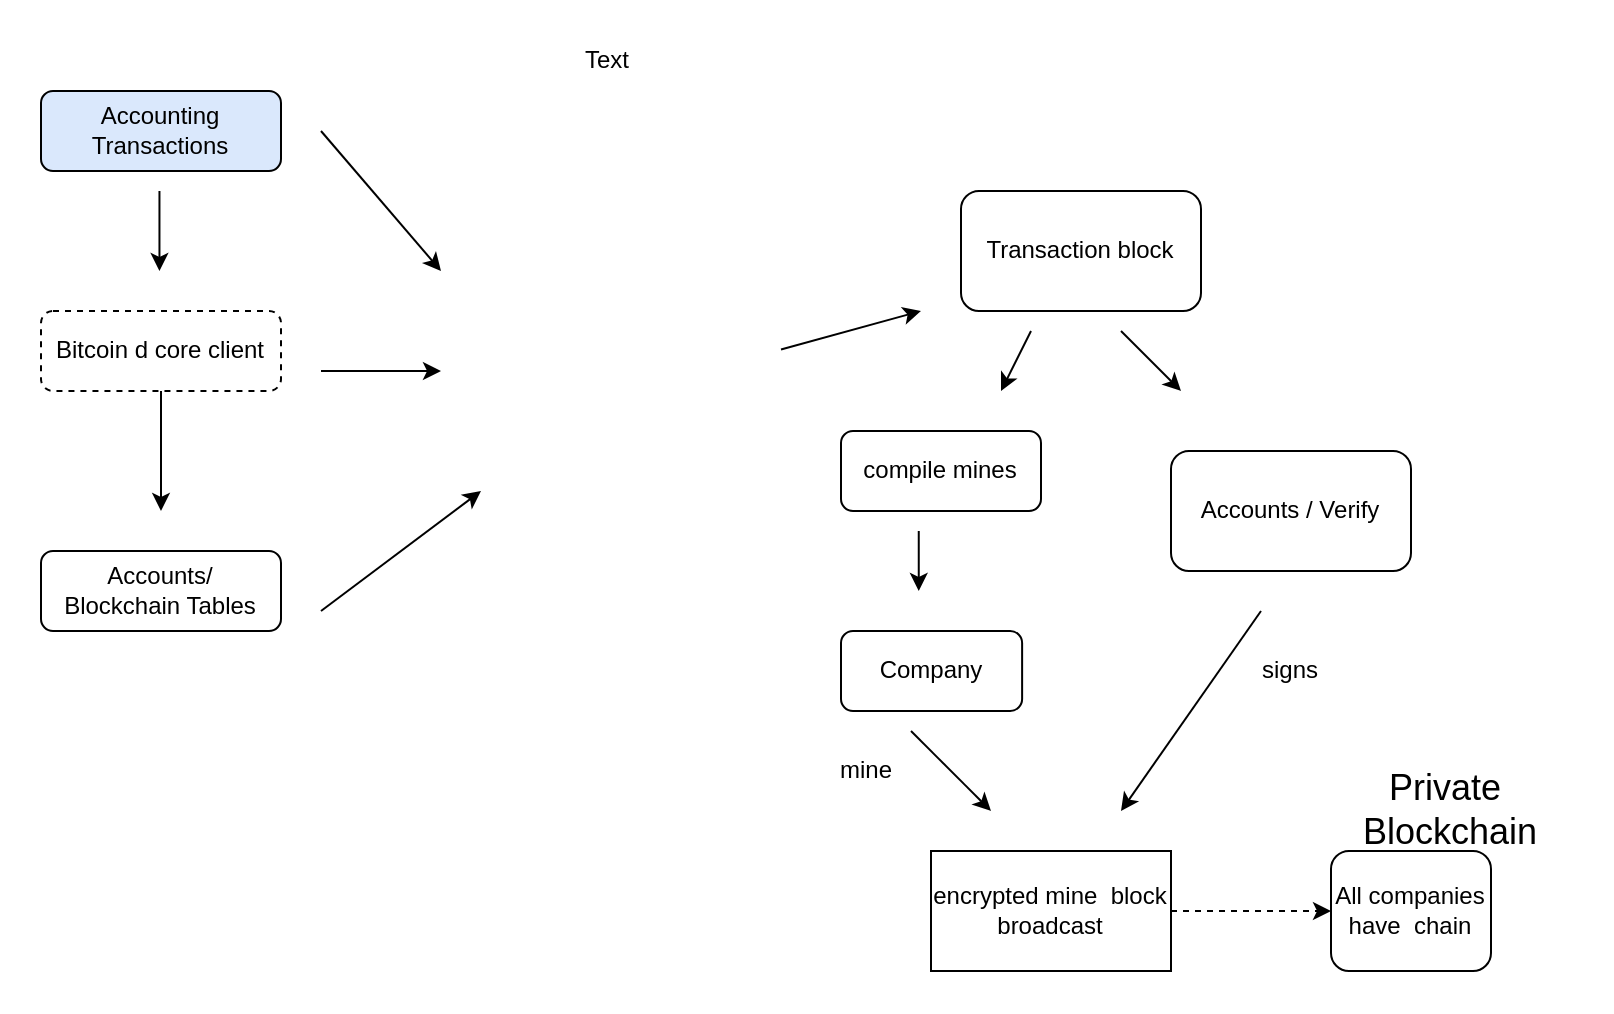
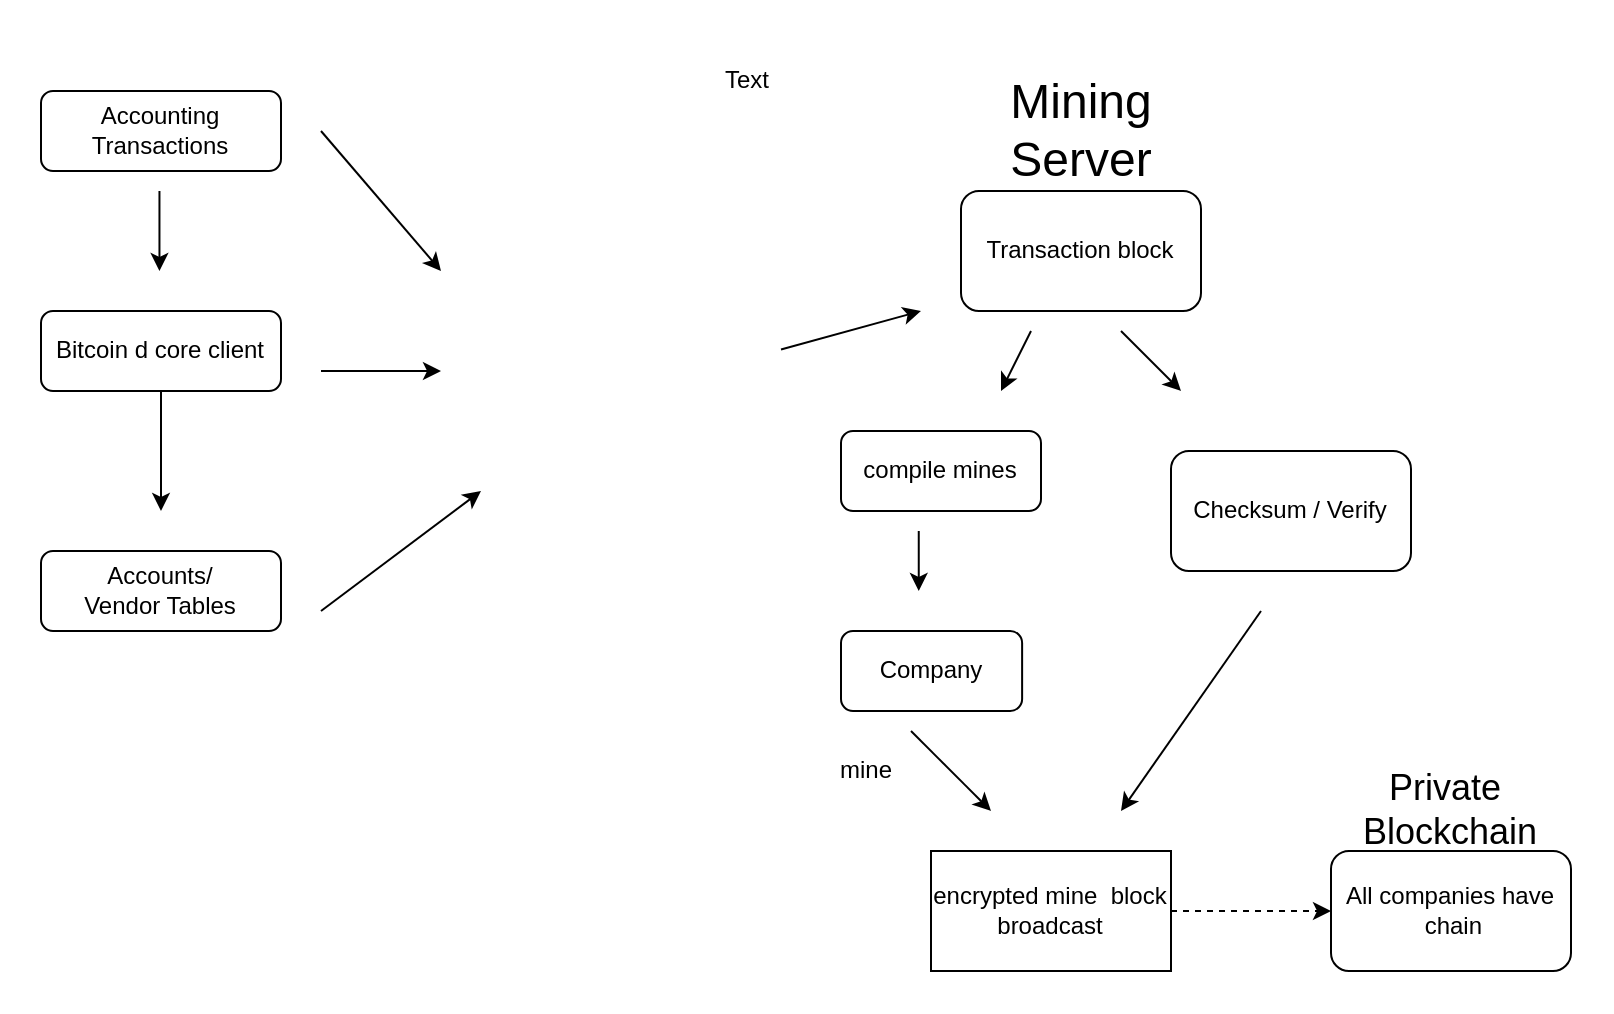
(607, 61) -> (747, 81)
(161, 131) -> (161, 131)
none -> (1081, 131)
(161, 351) -> (161, 351)
(1291, 511) -> (1291, 511)
(161, 591) -> (161, 591)
(1291, 671) -> none
(1411, 911) -> (1451, 911)
